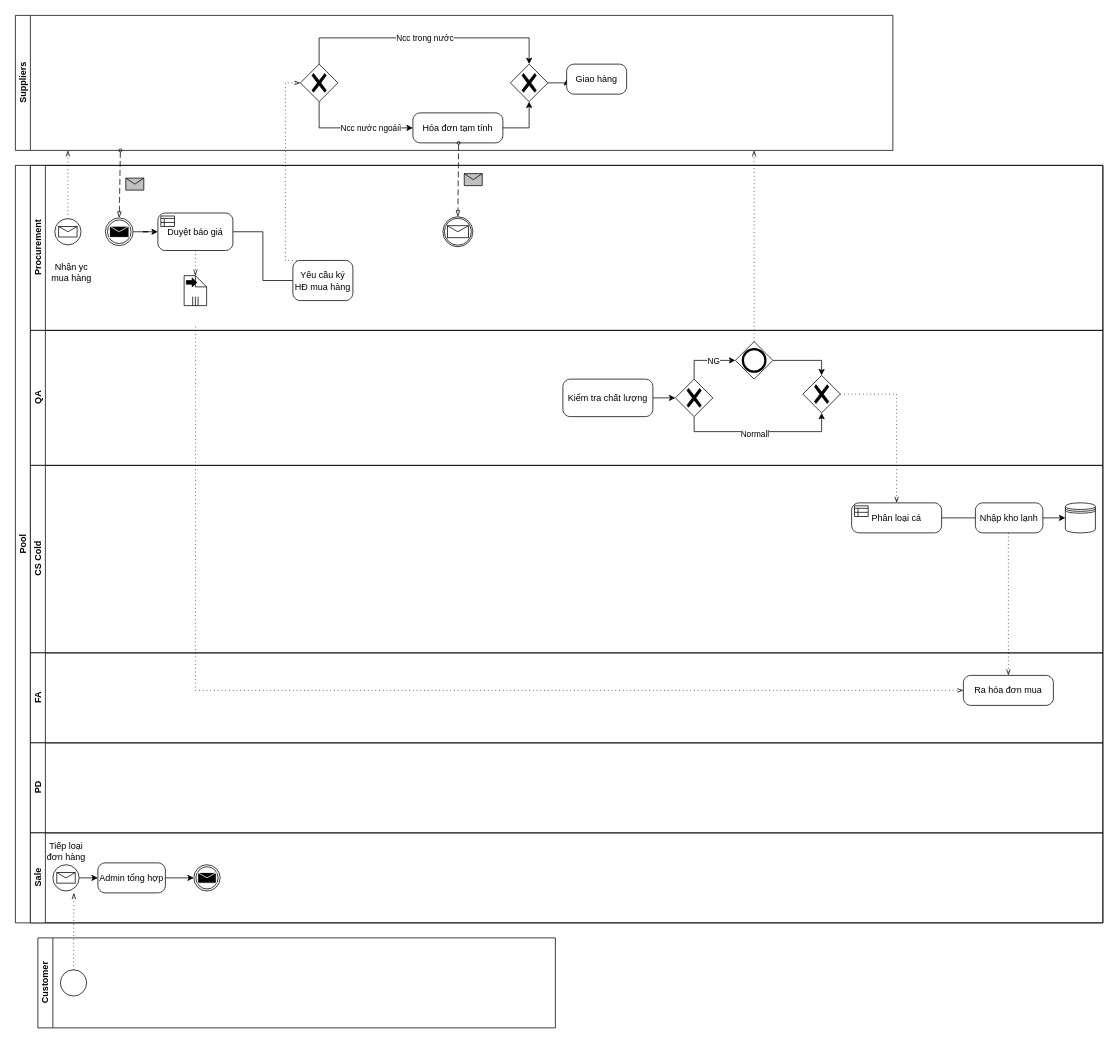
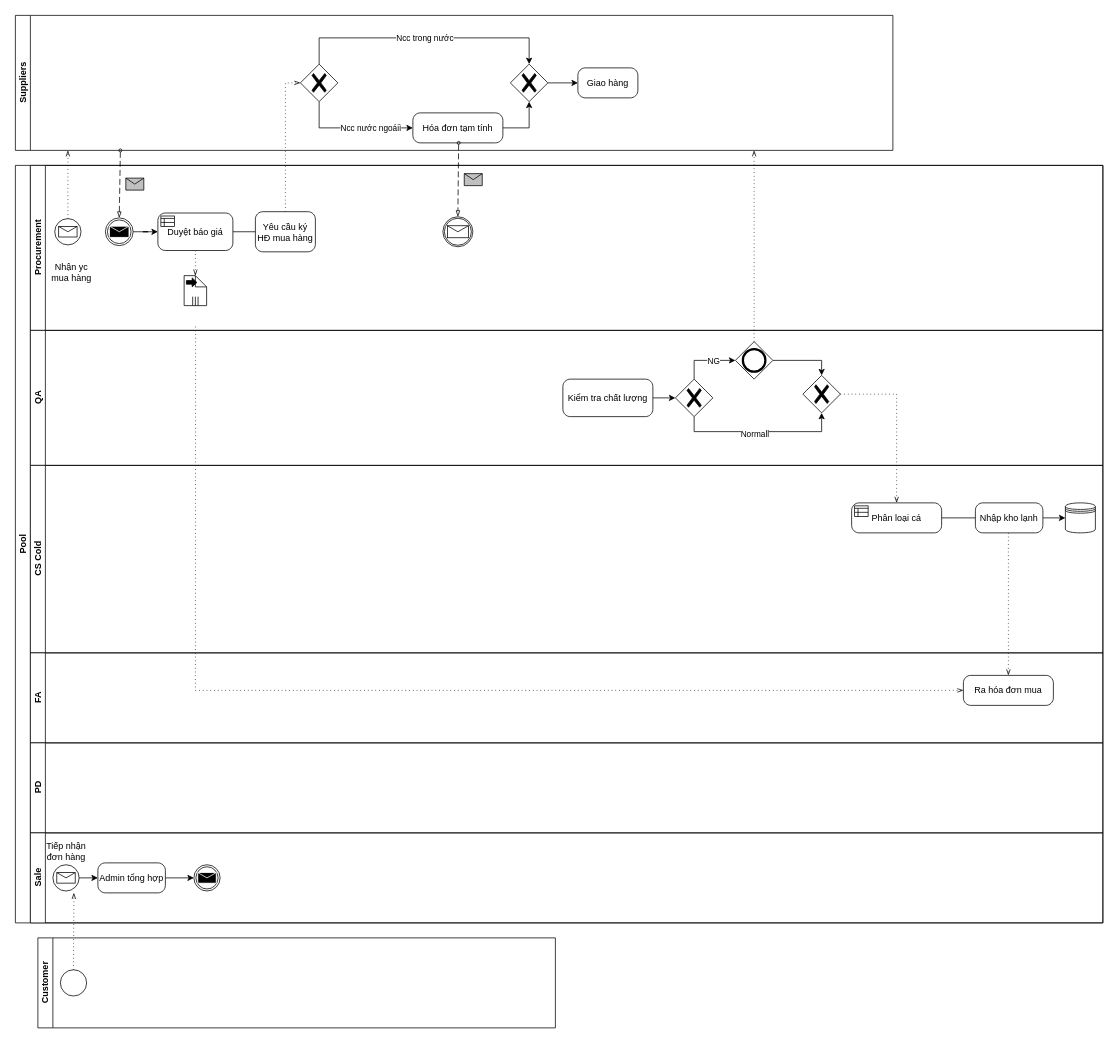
(597, 79) -> (608, 83)
(323, 281) -> (285, 232)
(66, 852) -> (66, 852)
